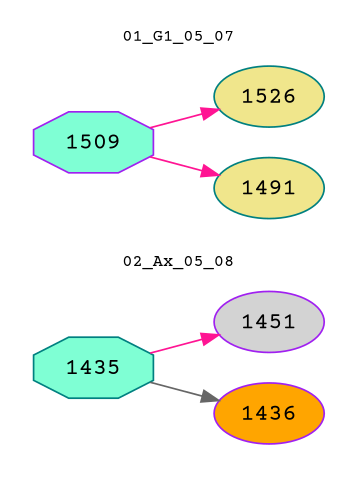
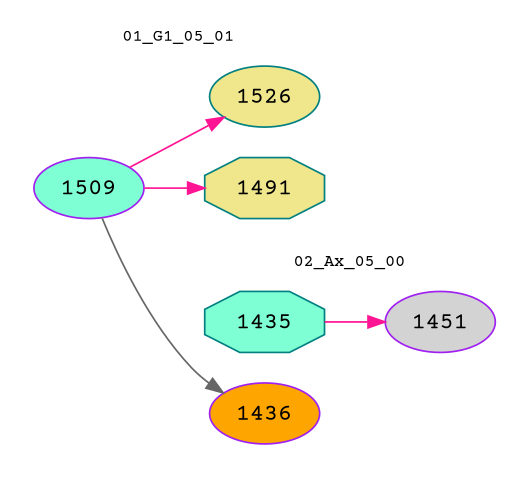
(179, 36) -> (179, 36)
(93, 142) -> (89, 188)
(269, 188) -> (265, 188)
(179, 262) -> (350, 262)
(176, 389) -> (146, 307)
